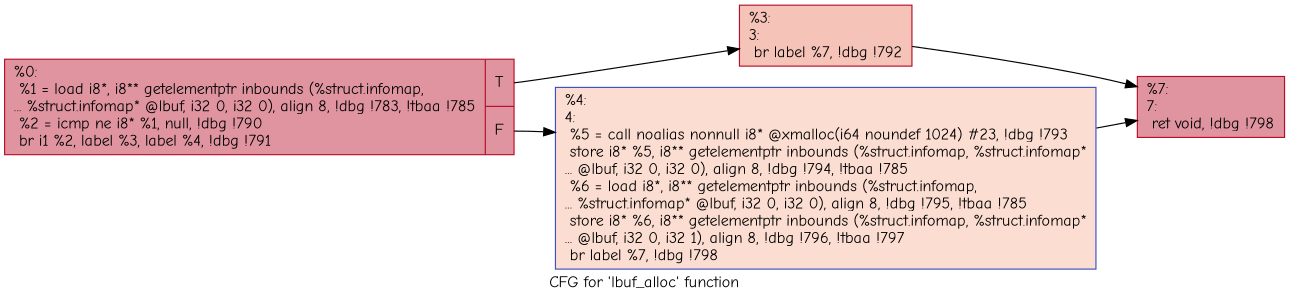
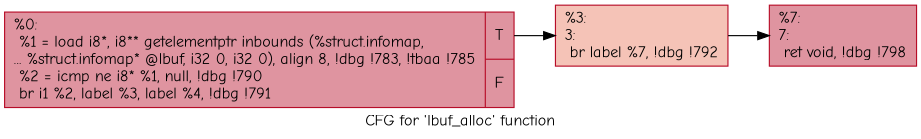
(826, 178) -> none
